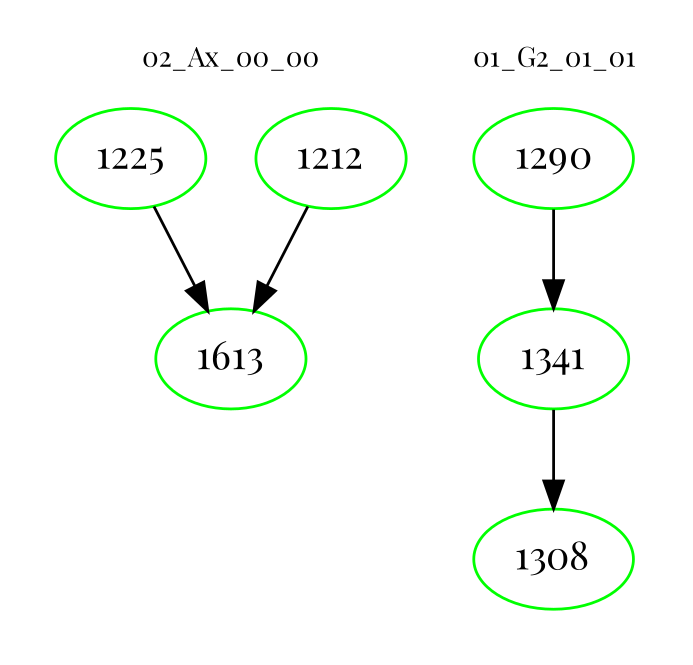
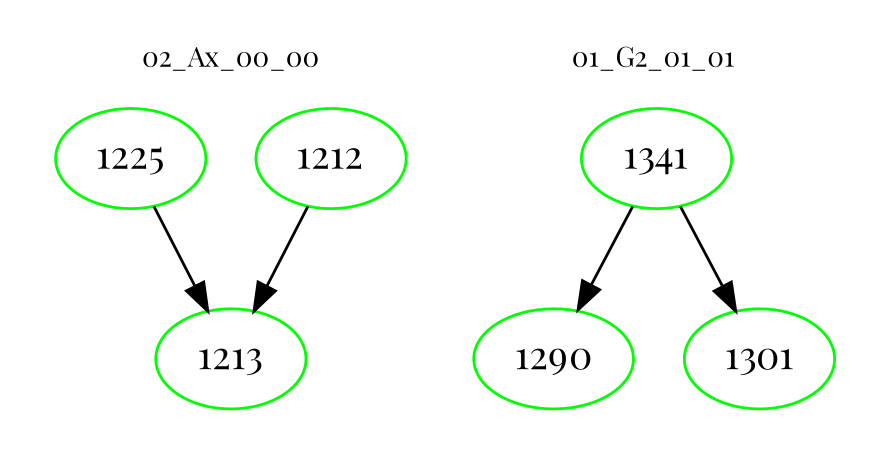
(554, 245) -> (612, 246)
(231, 359) -> (231, 359)
(554, 559) -> (759, 359)
